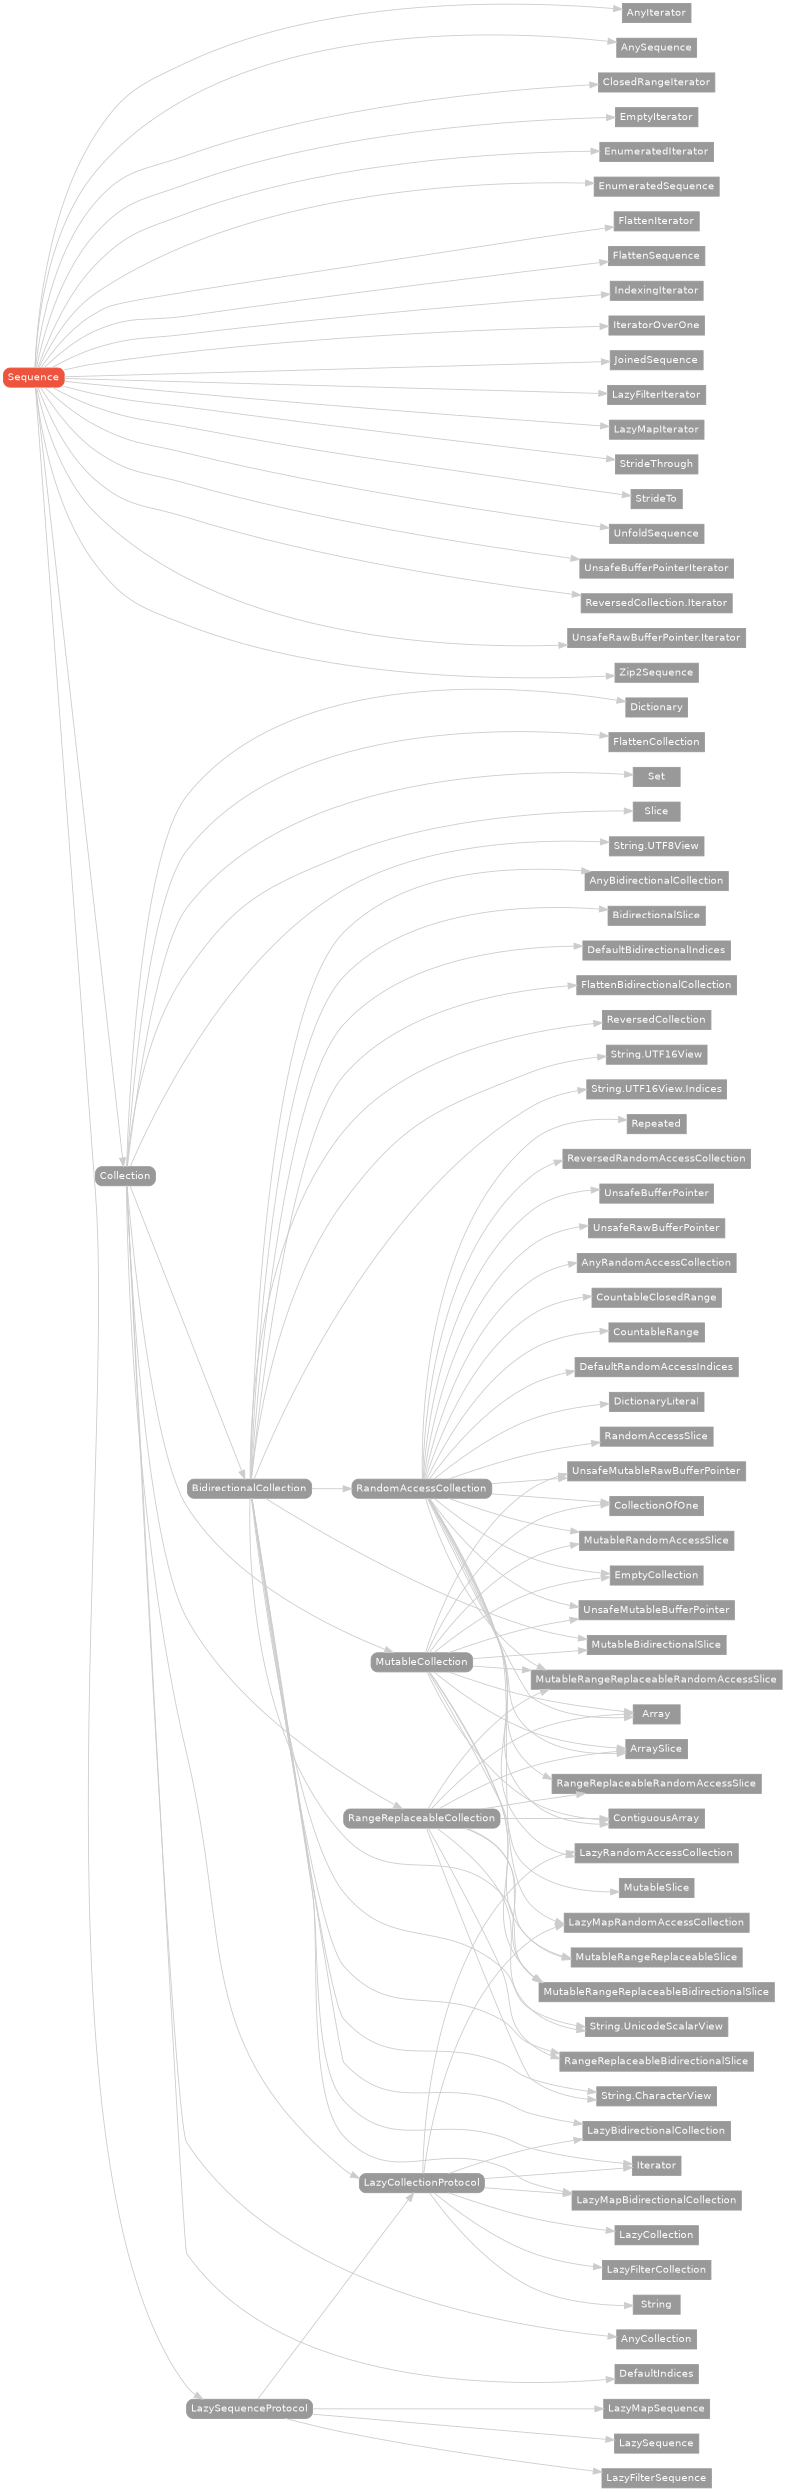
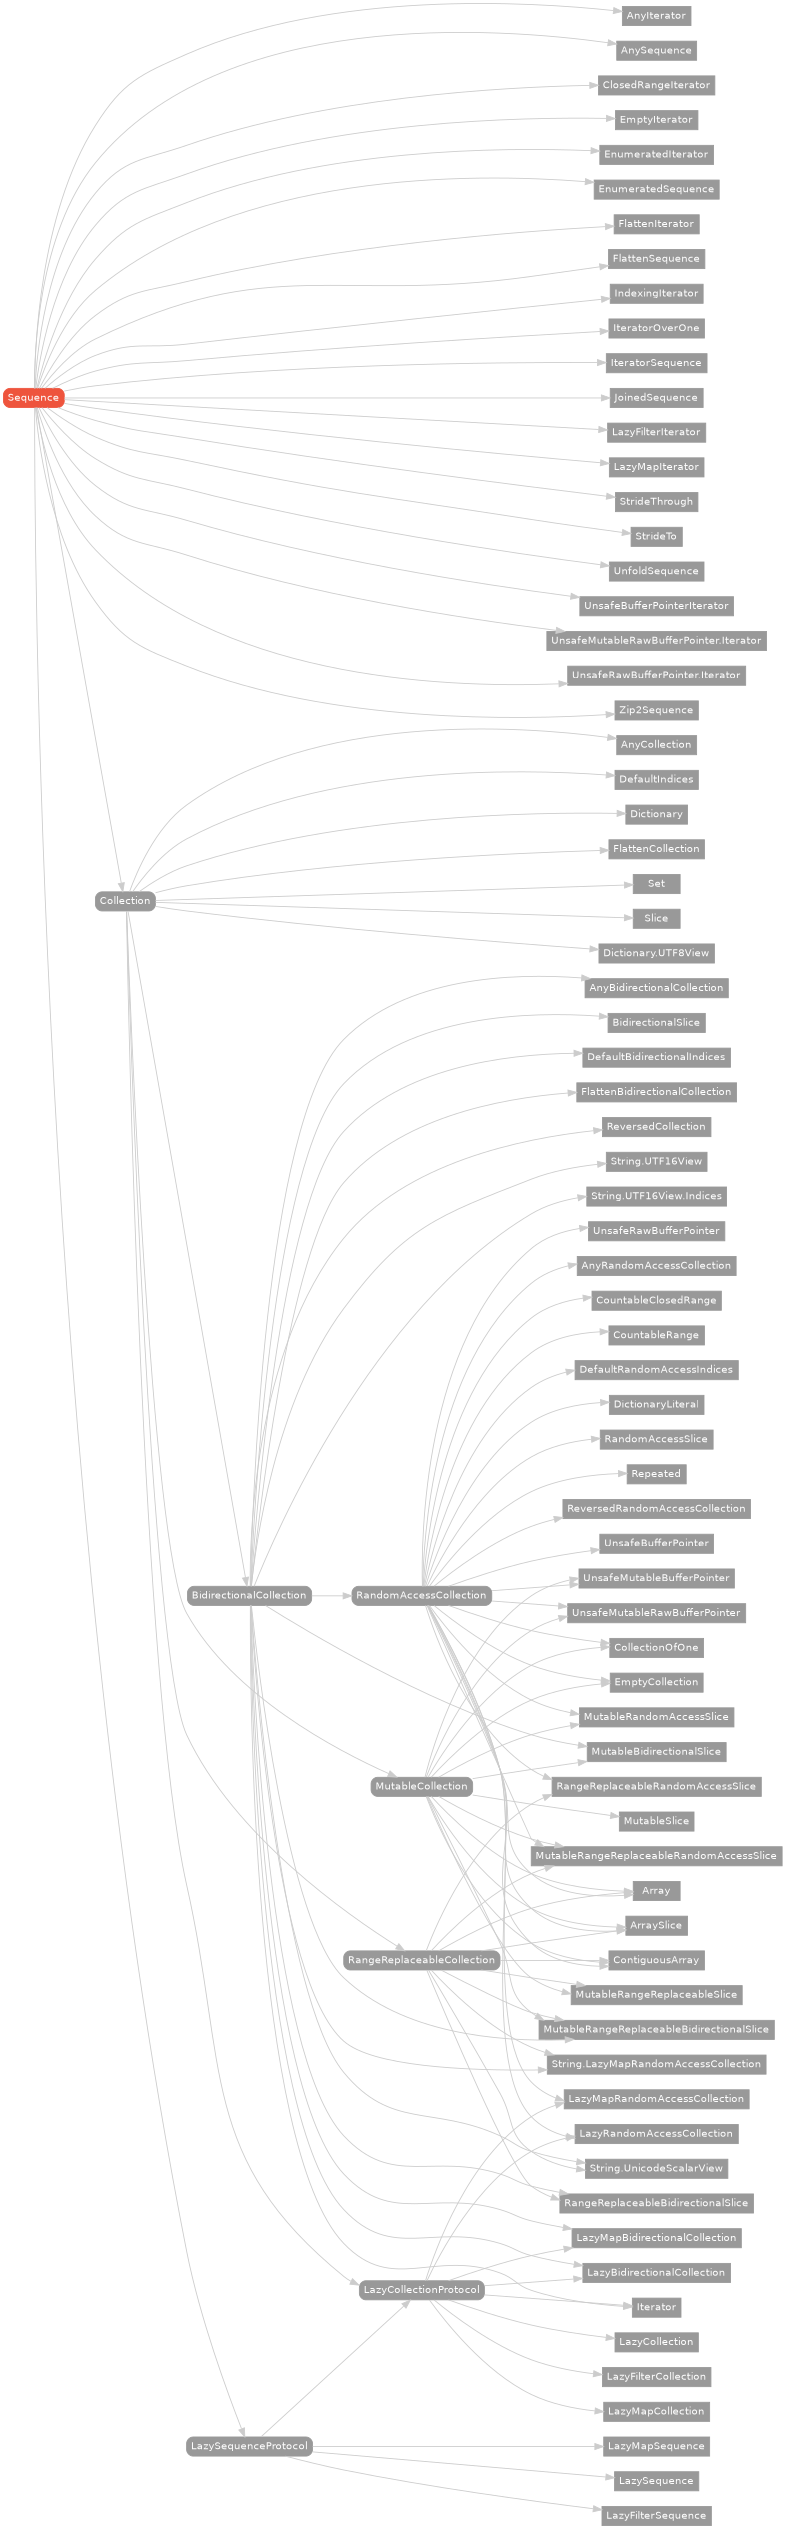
none -> (657, 363)
(657, 603) -> (657, 641)
(657, 846) -> (657, 953)
(657, 2096) -> (657, 2065)
(657, 2305) -> (657, 2412)
